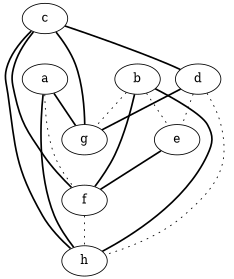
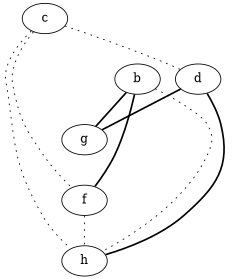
(123, 47) -> (123, 47)
(79, 75) -> none
(45, 79) -> none
(111, 109) -> (111, 109)
(20, 115) -> (20, 115)
(177, 140) -> none
(15, 143) -> (15, 143)
(195, 176) -> (195, 176)
(202, 198) -> (202, 198)
